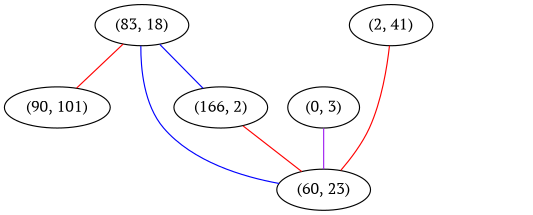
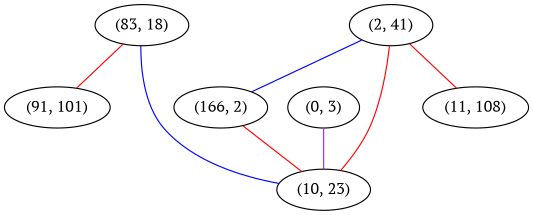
(181, 66) -> (307, 66)
(57, 107) -> (57, 107)
none -> (476, 107)
(324, 190) -> (324, 190)
